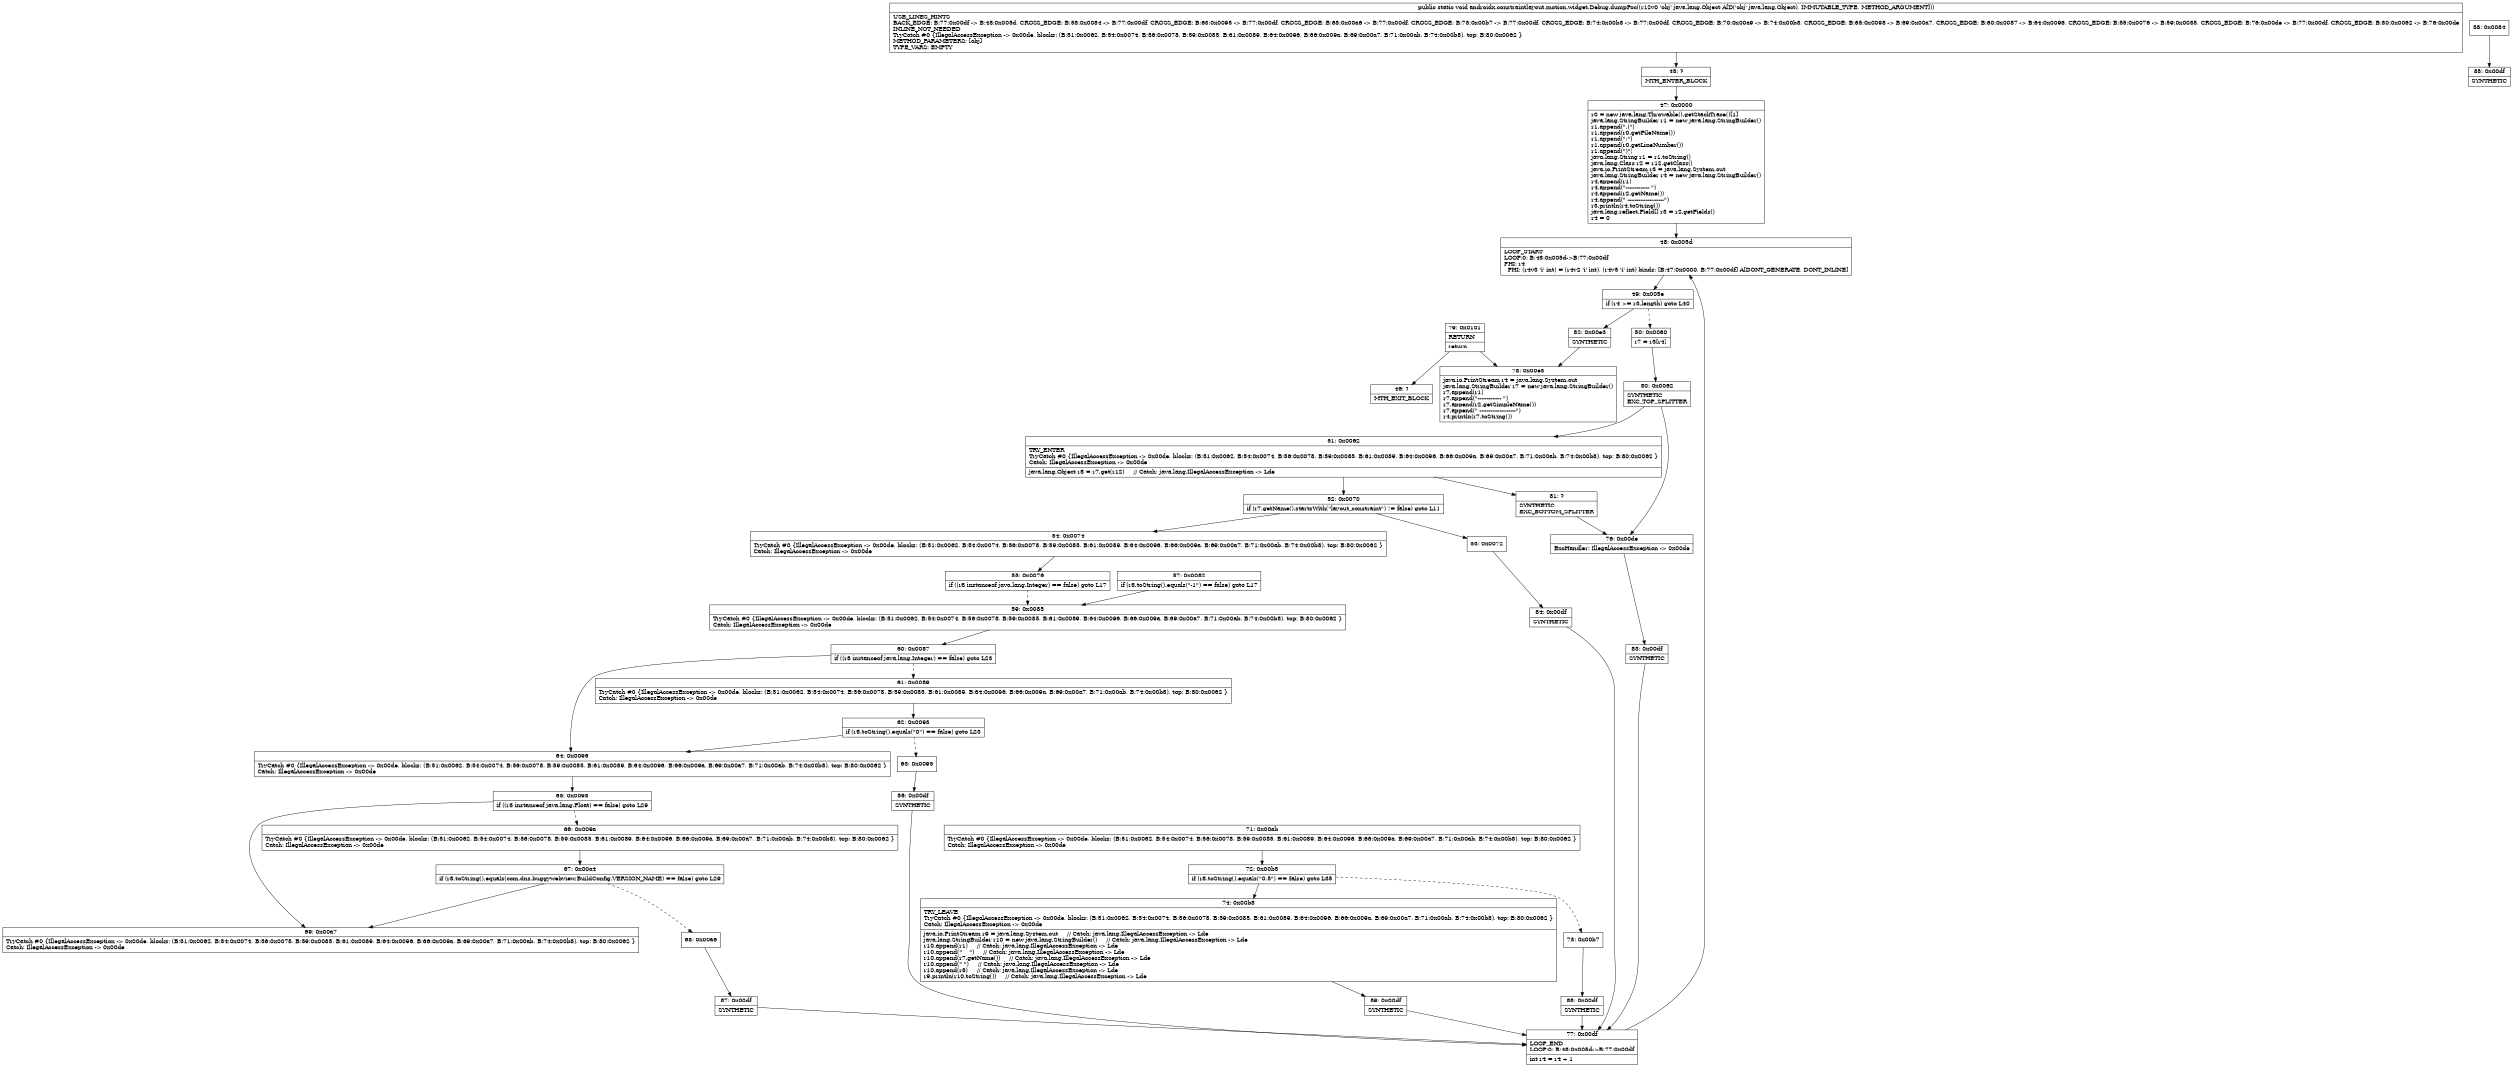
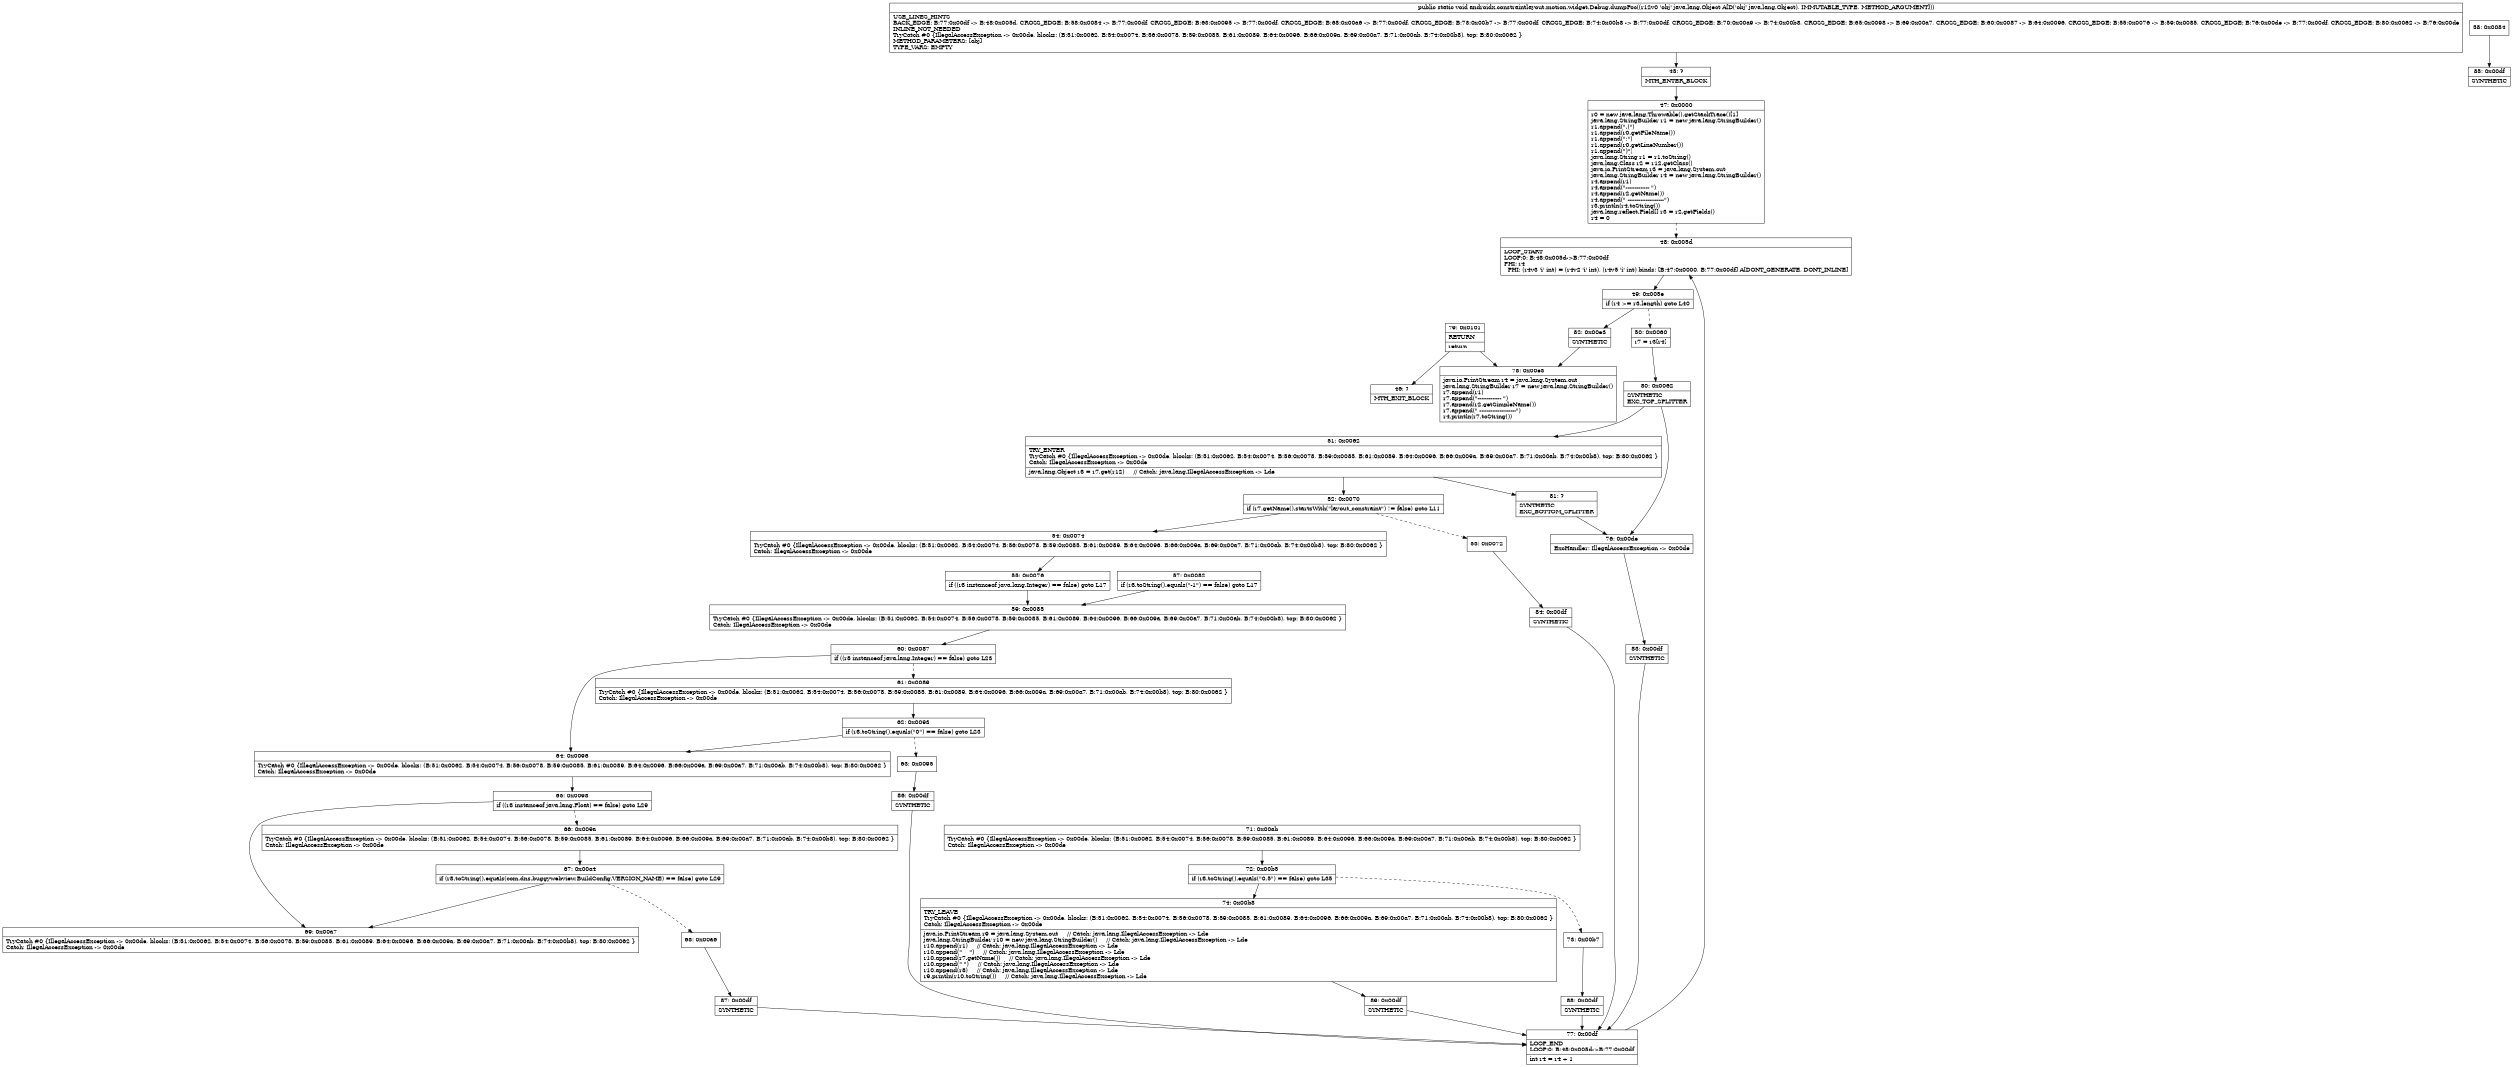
(1676, 228) -> (1676, 228)
(1420, 525) -> (1420, 525)
(1028, 596) -> (1028, 596)
